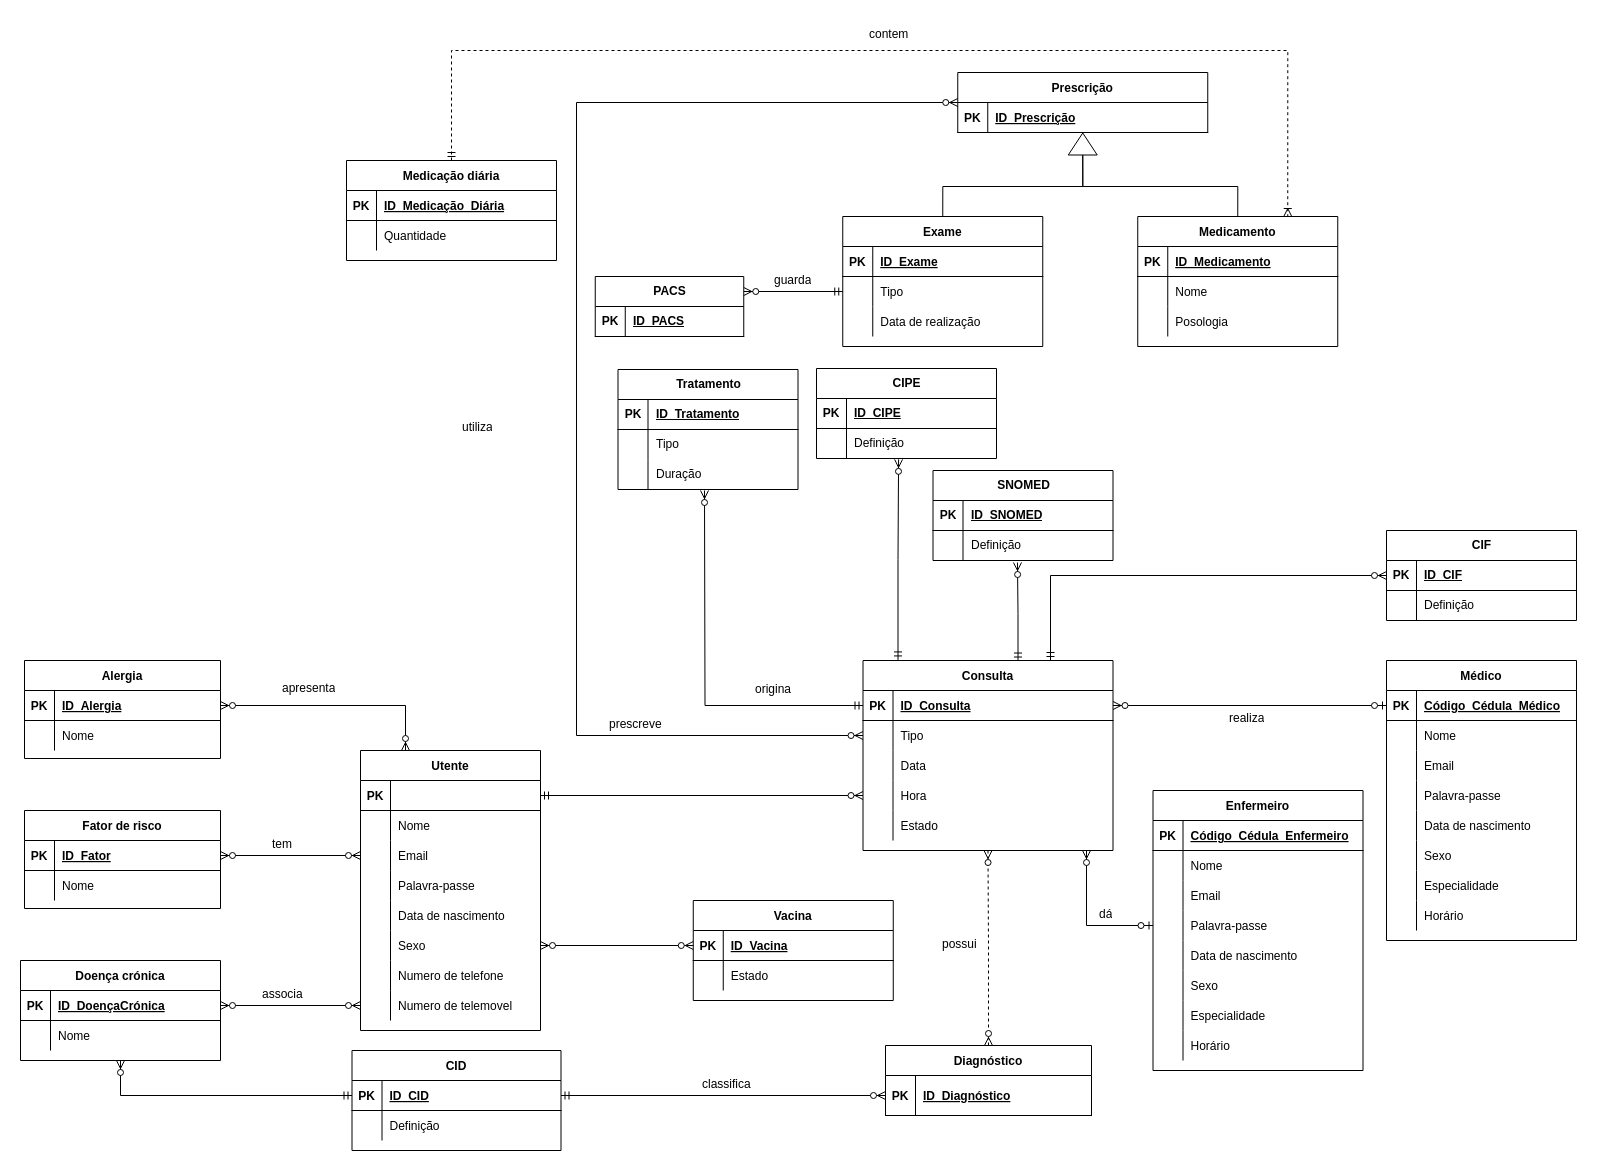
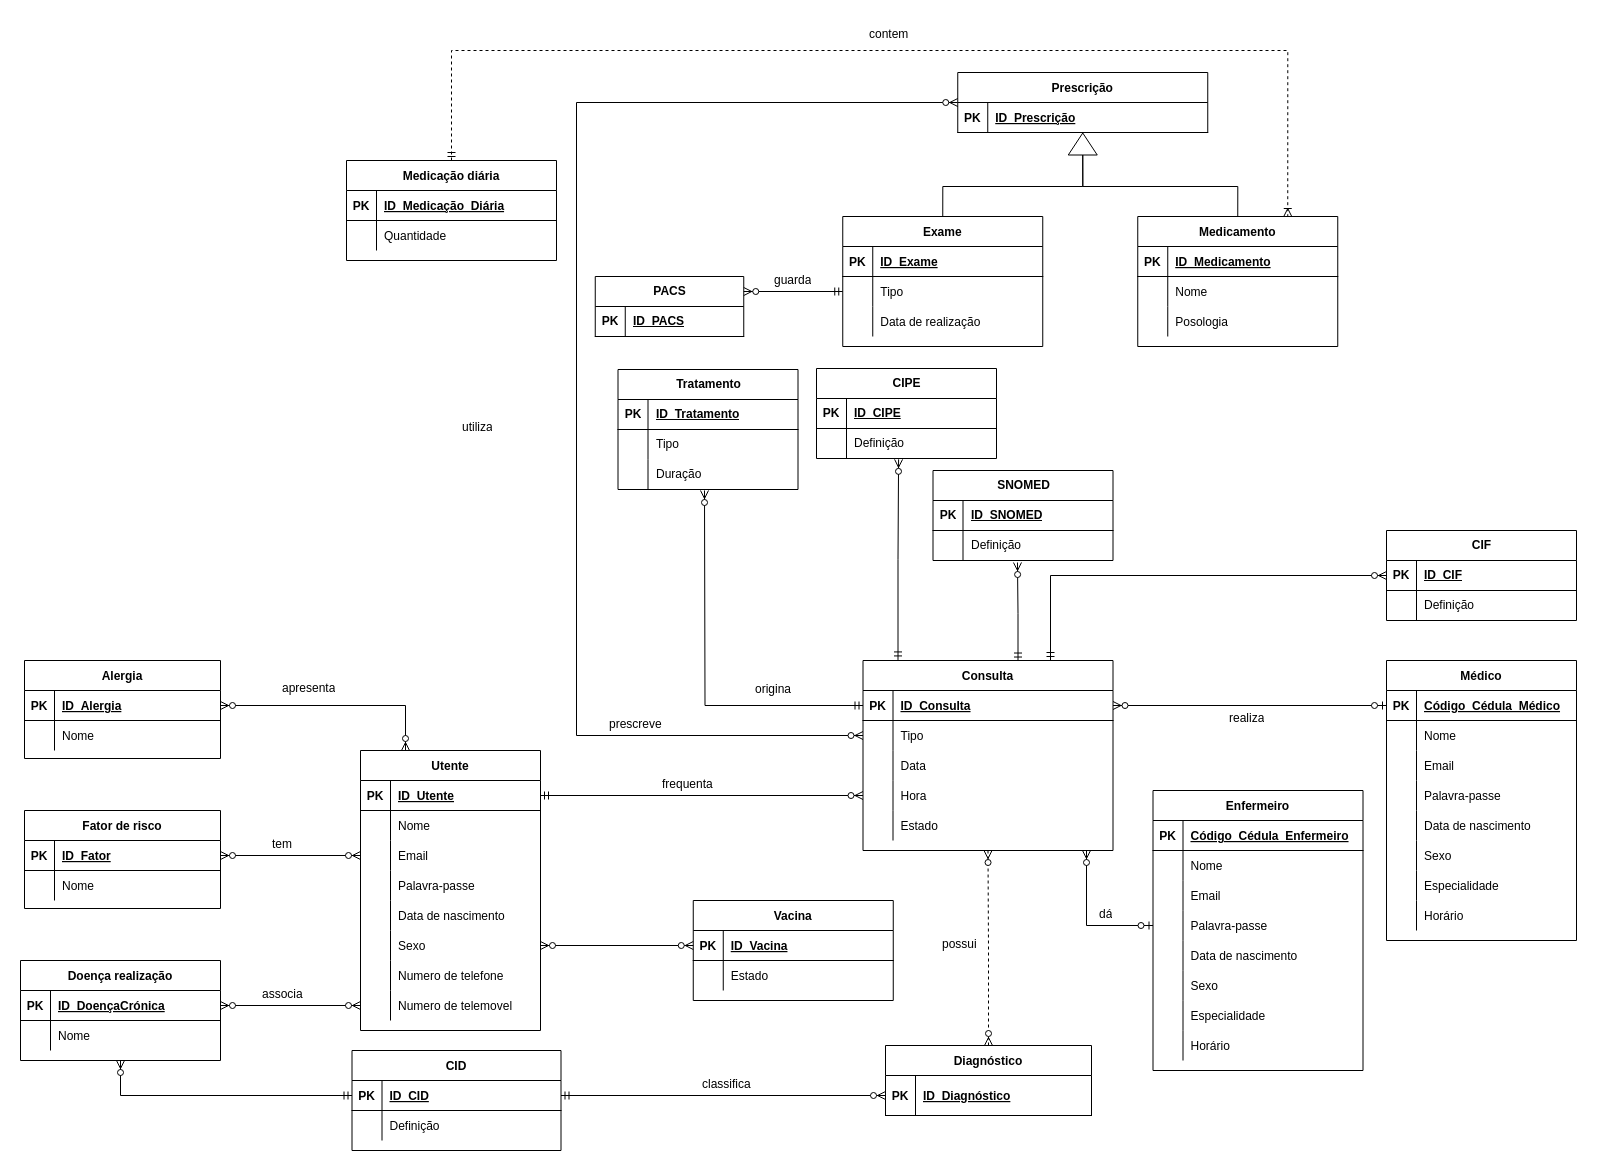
none -> (692, 786)
none -> (466, 796)
(120, 976) -> (120, 976)
